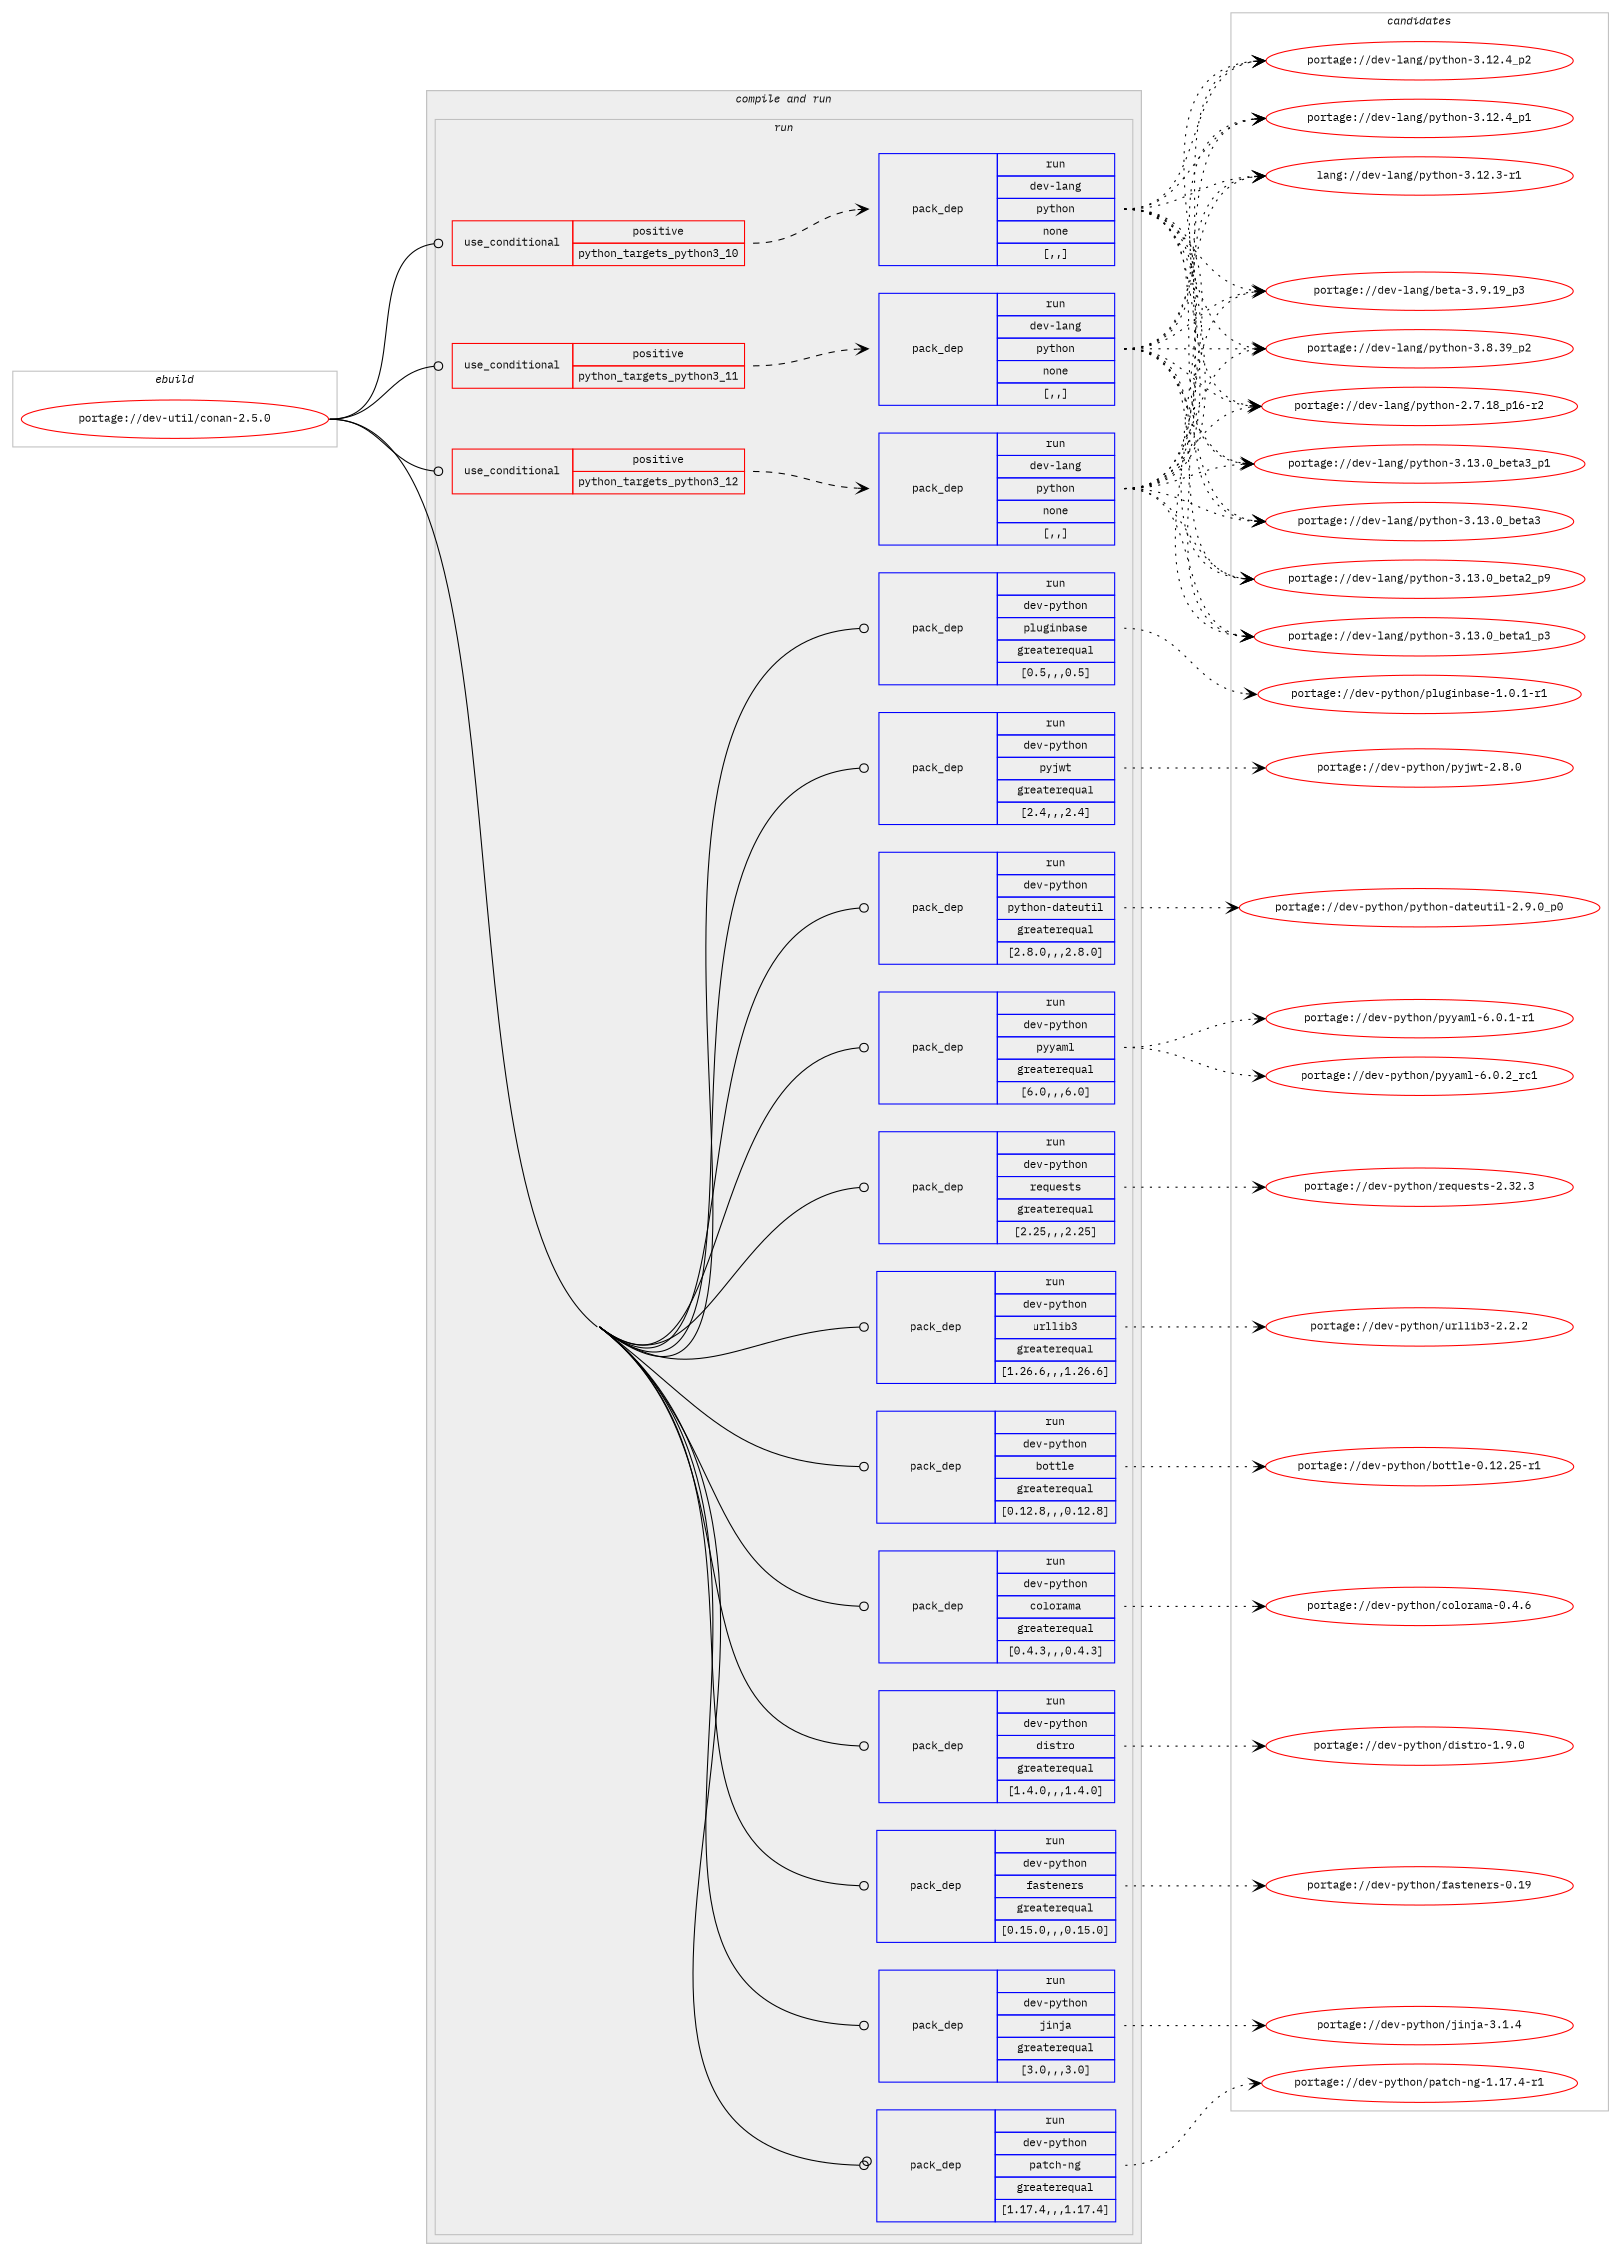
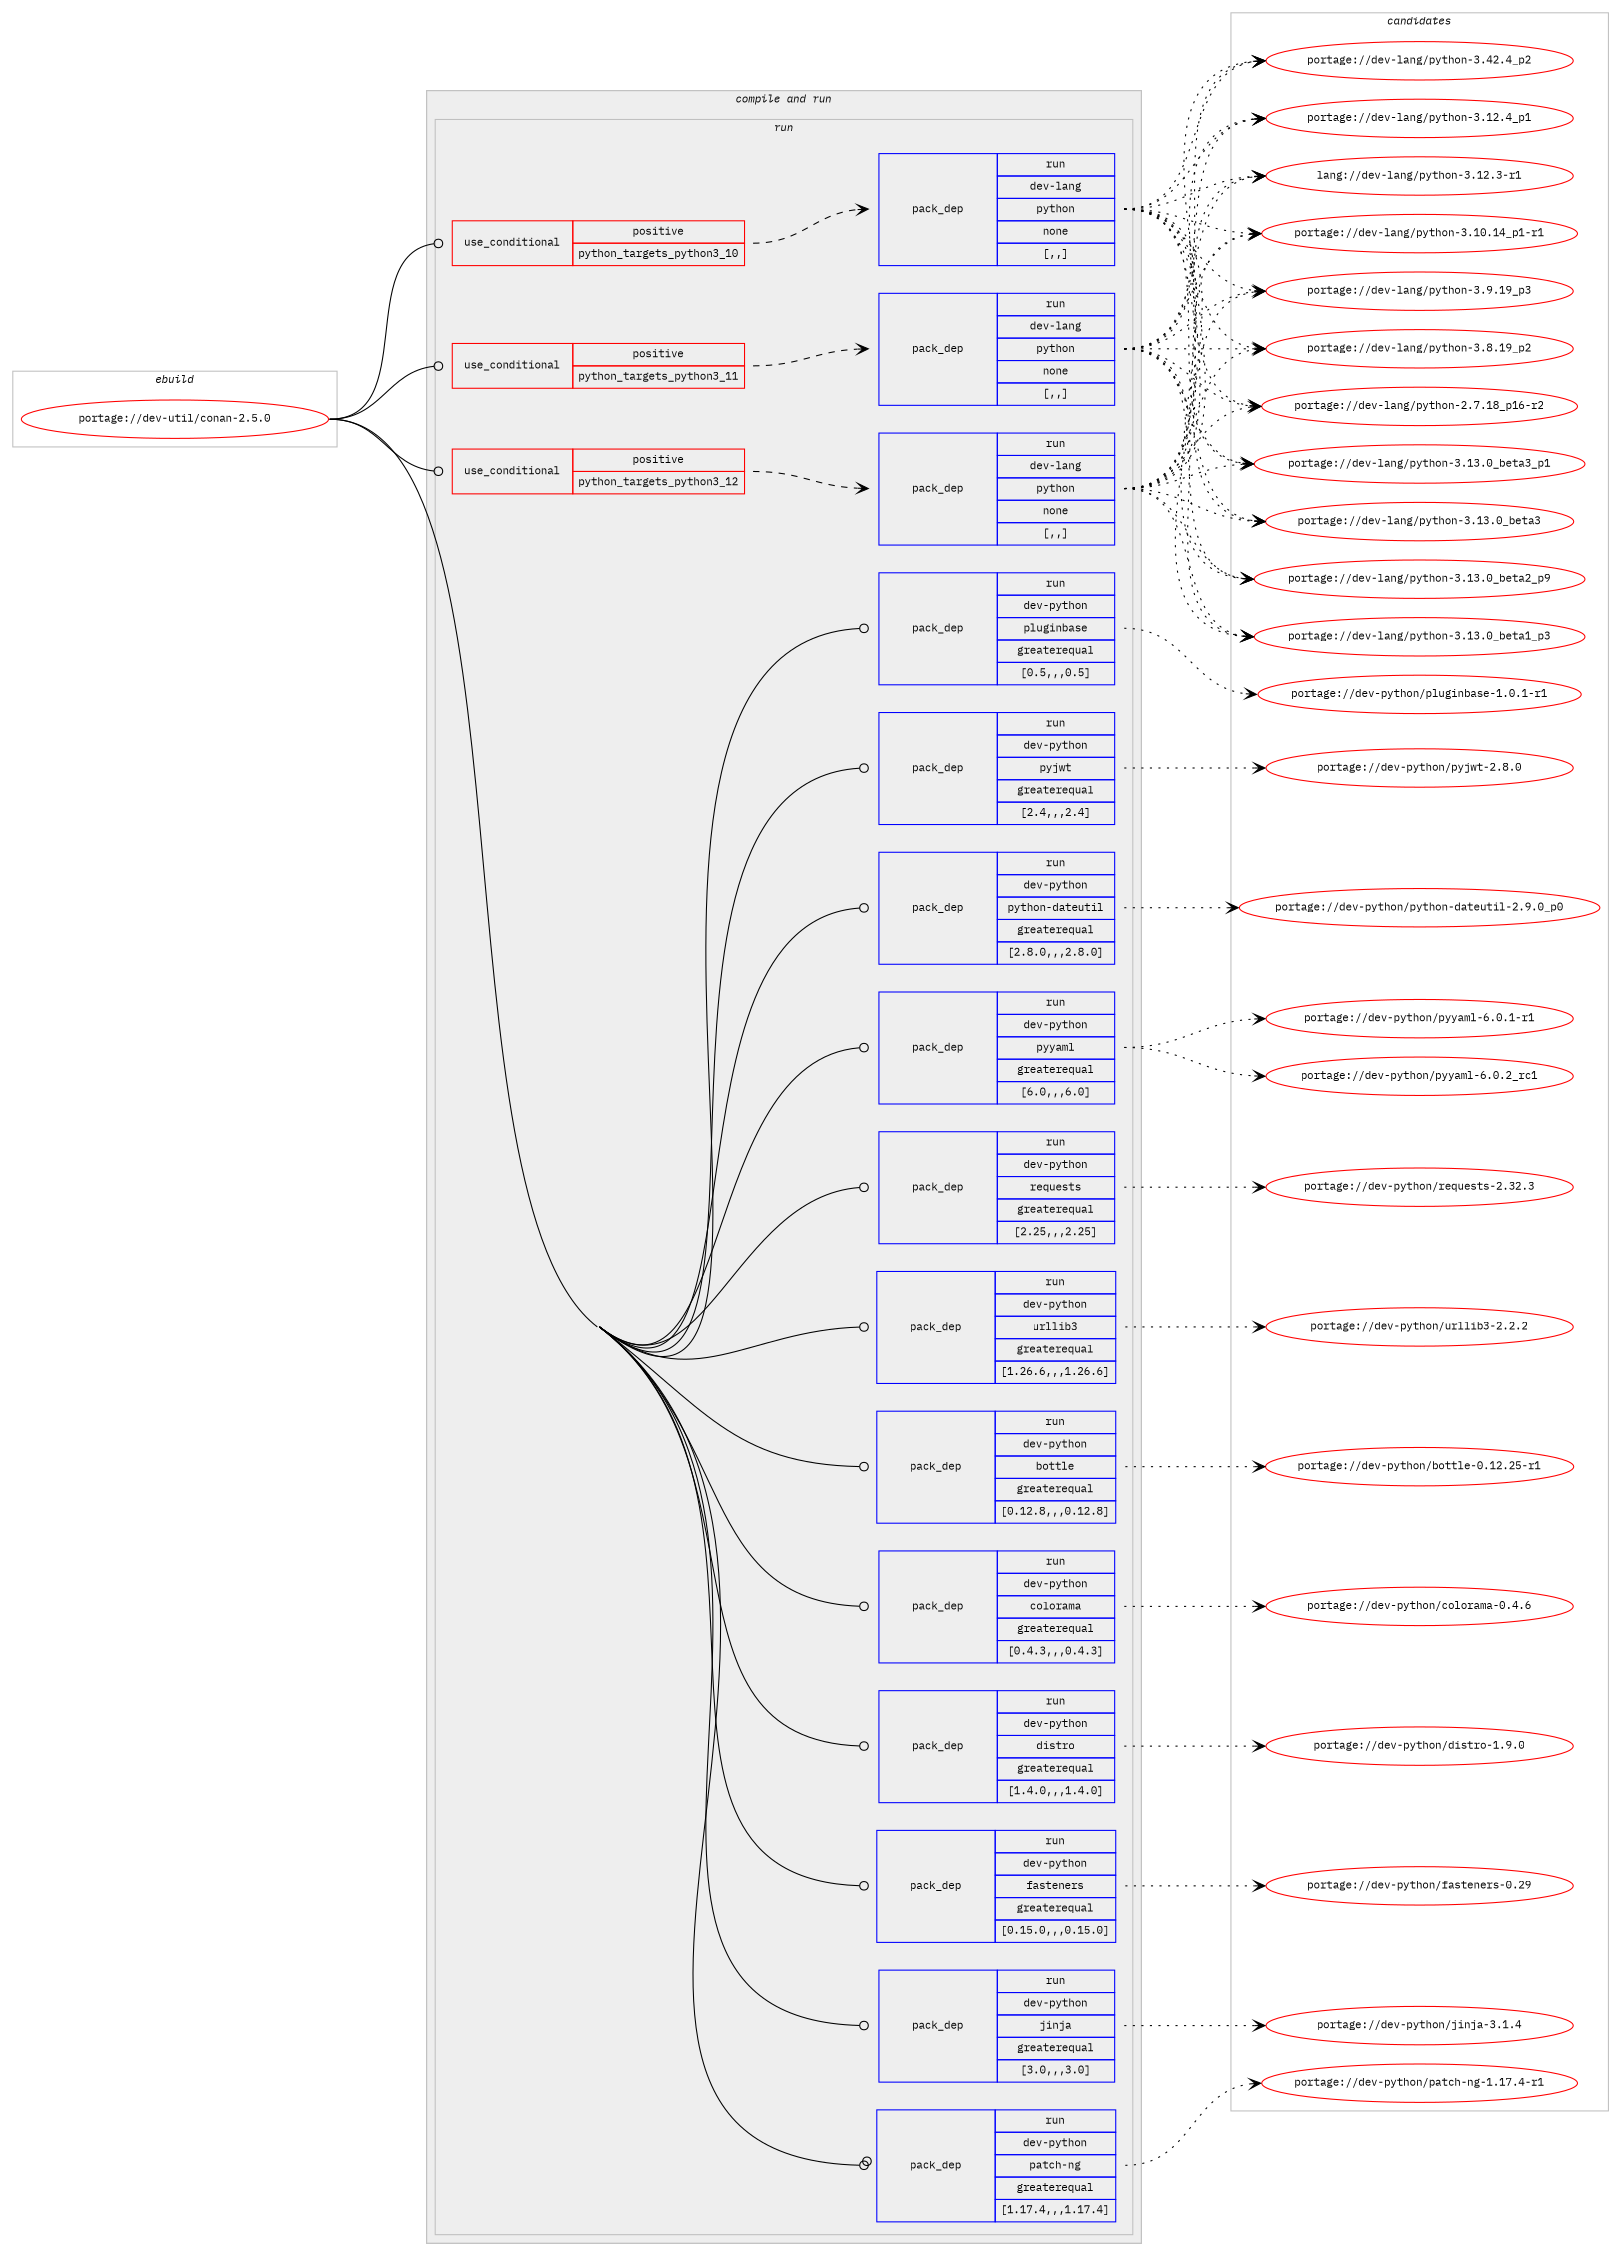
(1420, 61) -> (1420, 61)
none -> (1420, 234)
(1420, 291) -> (1420, 291)
(1420, 349) -> (1420, 349)
(1420, 1886) -> (1420, 1886)
